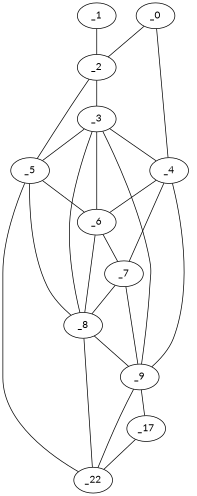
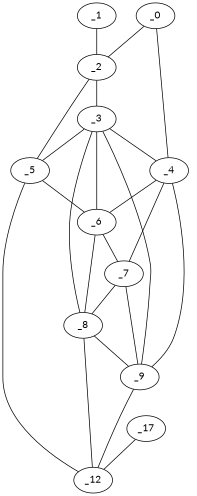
(36, 254) -> none
(143, 403) -> none
(93, 480) -> (93, 480)
